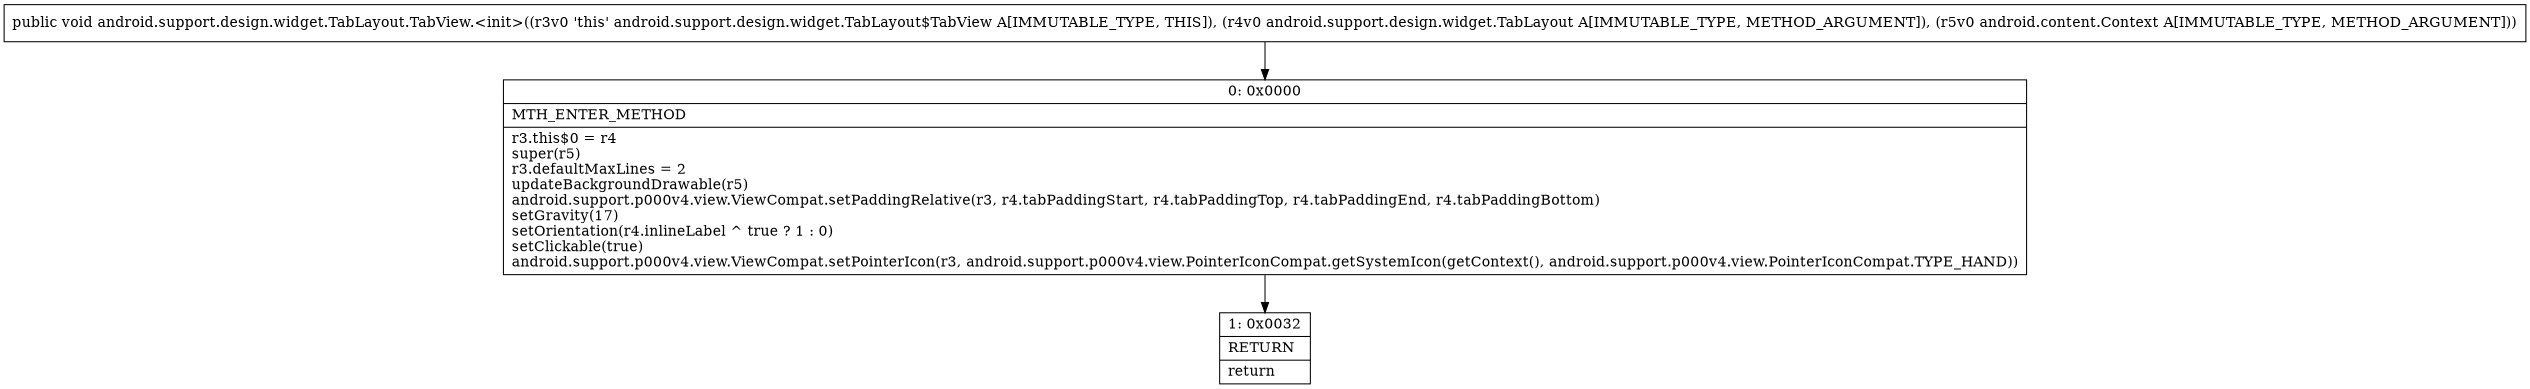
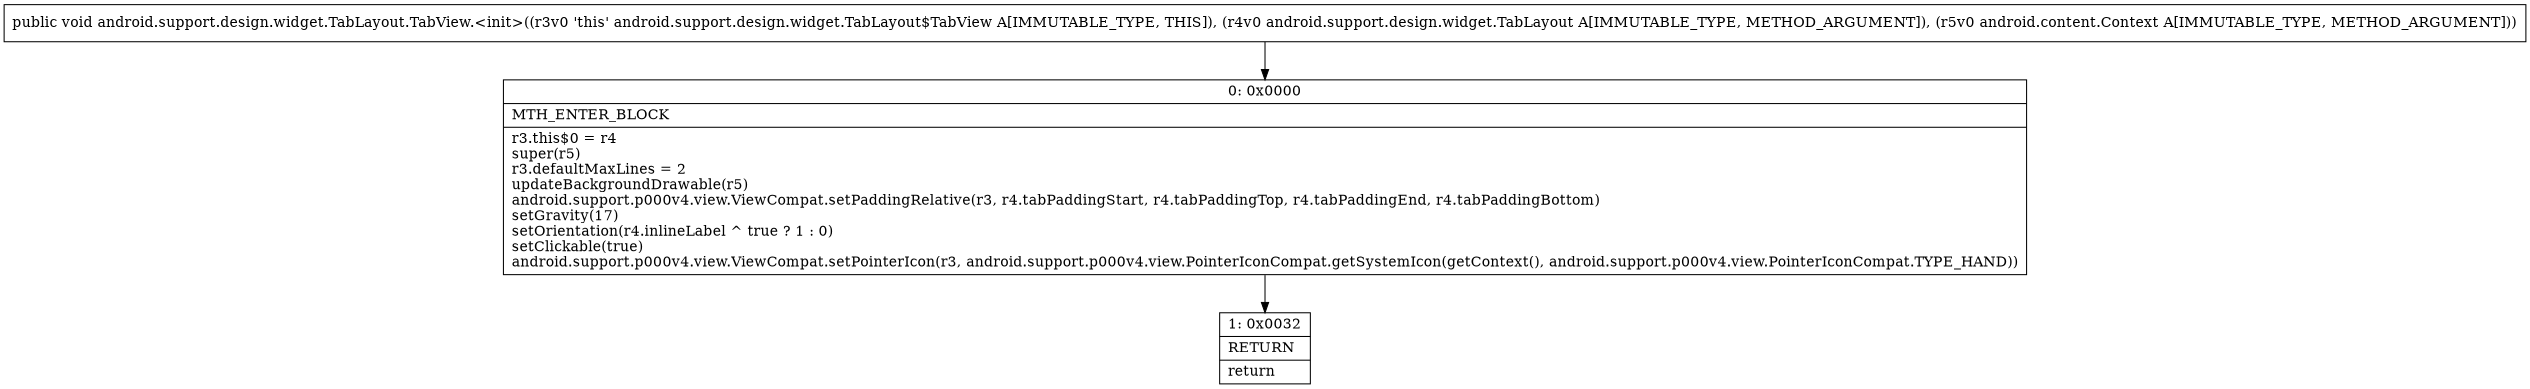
(599, 115) -> (591, 115)
